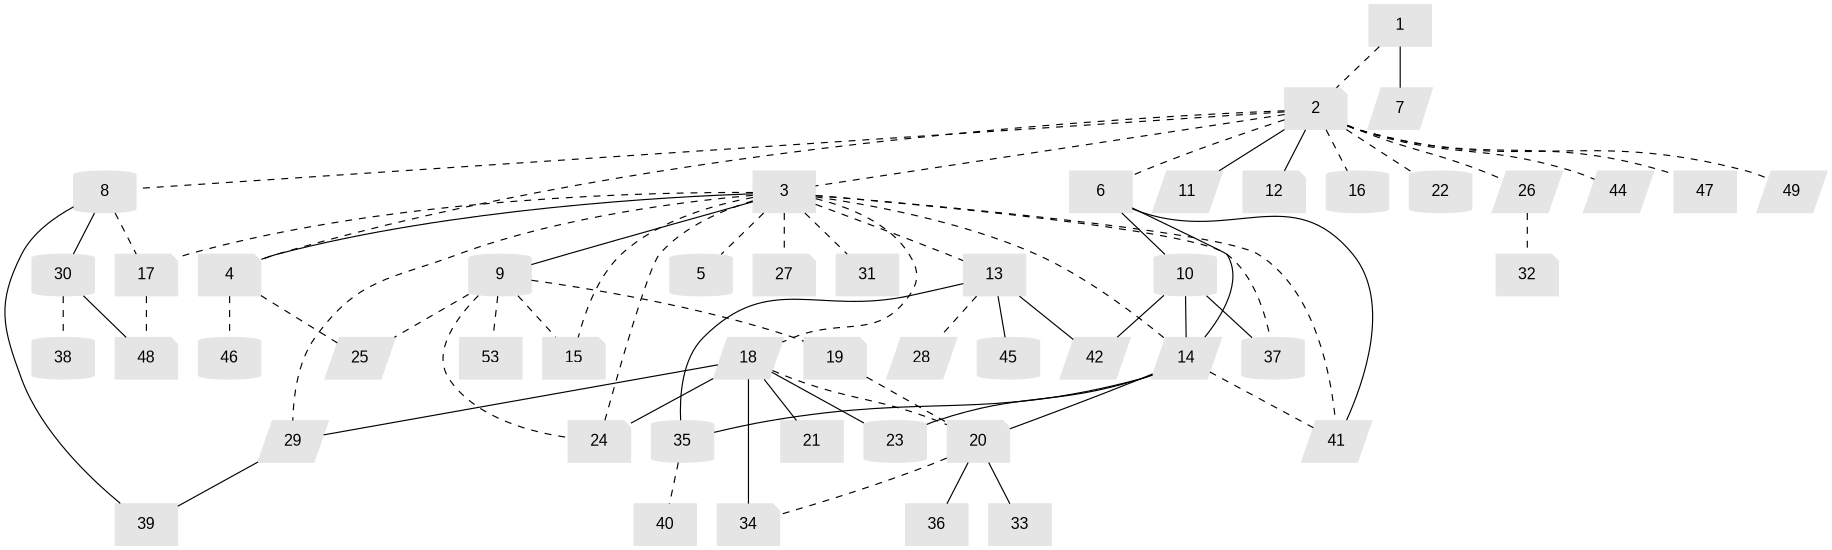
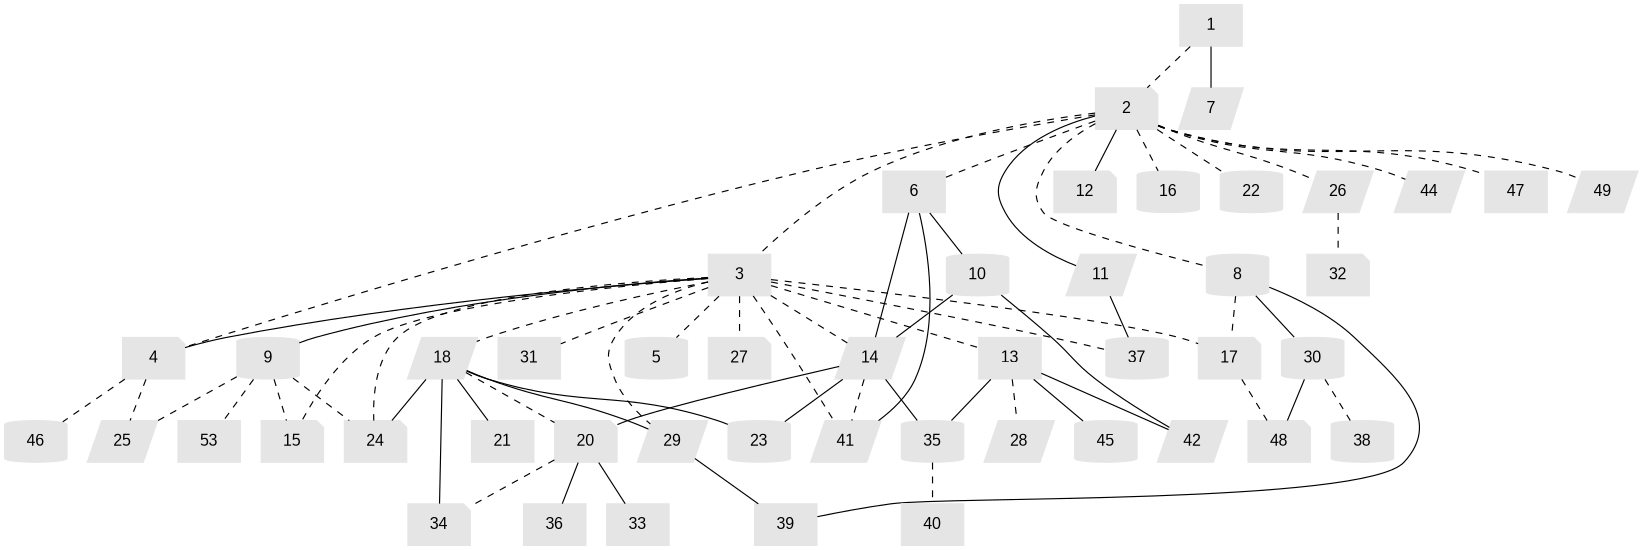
(1229, 317) -> (1119, 317)
(835, 358) -> none
